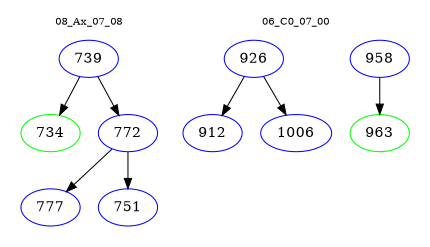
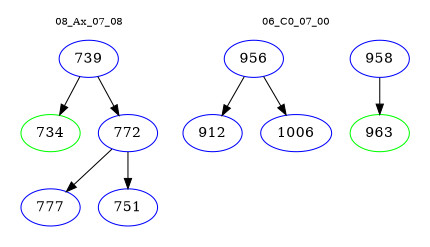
(254, 59) -> (254, 59)
